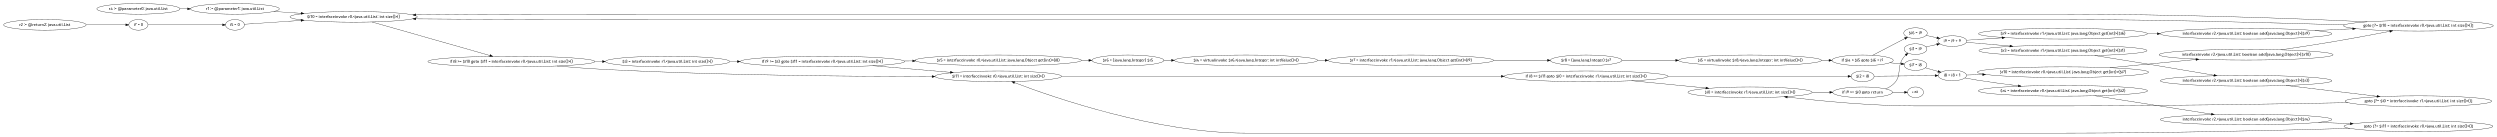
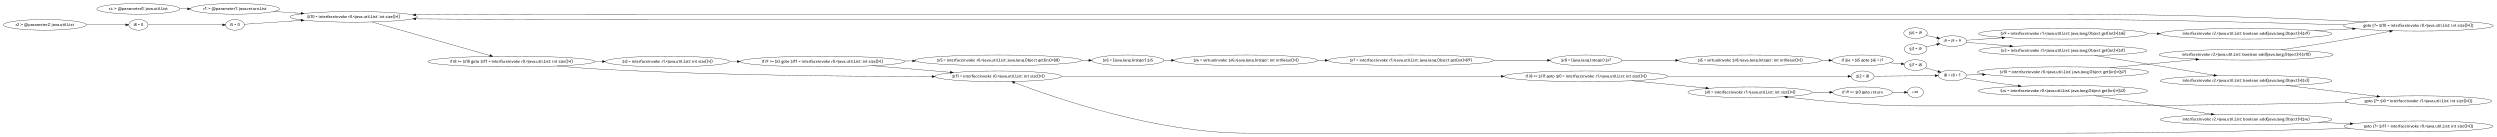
(235, 9) -> (235, 9)
(45, 25) -> (45, 25)
(138, 25) -> (138, 25)
(1889, 47) -> none
(1899, 74) -> none
